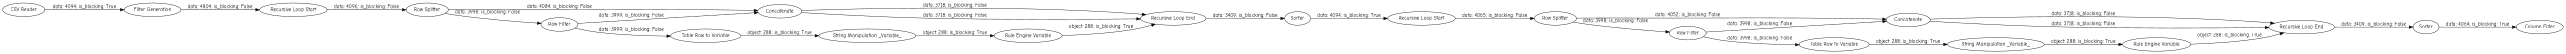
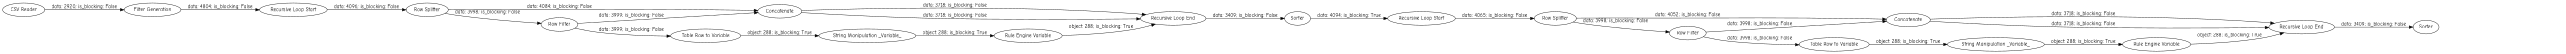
(84, 7) -> (84, 7)
(2540, 27) -> none
